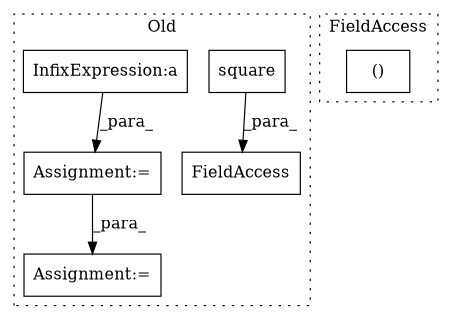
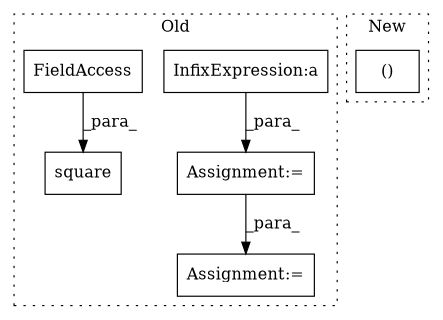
(379, 28) -> (388, 28)
(244, 116) -> (83, 116)
